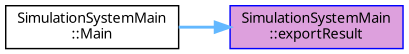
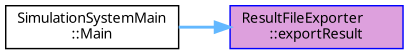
(317, 27) -> (317, 27)
